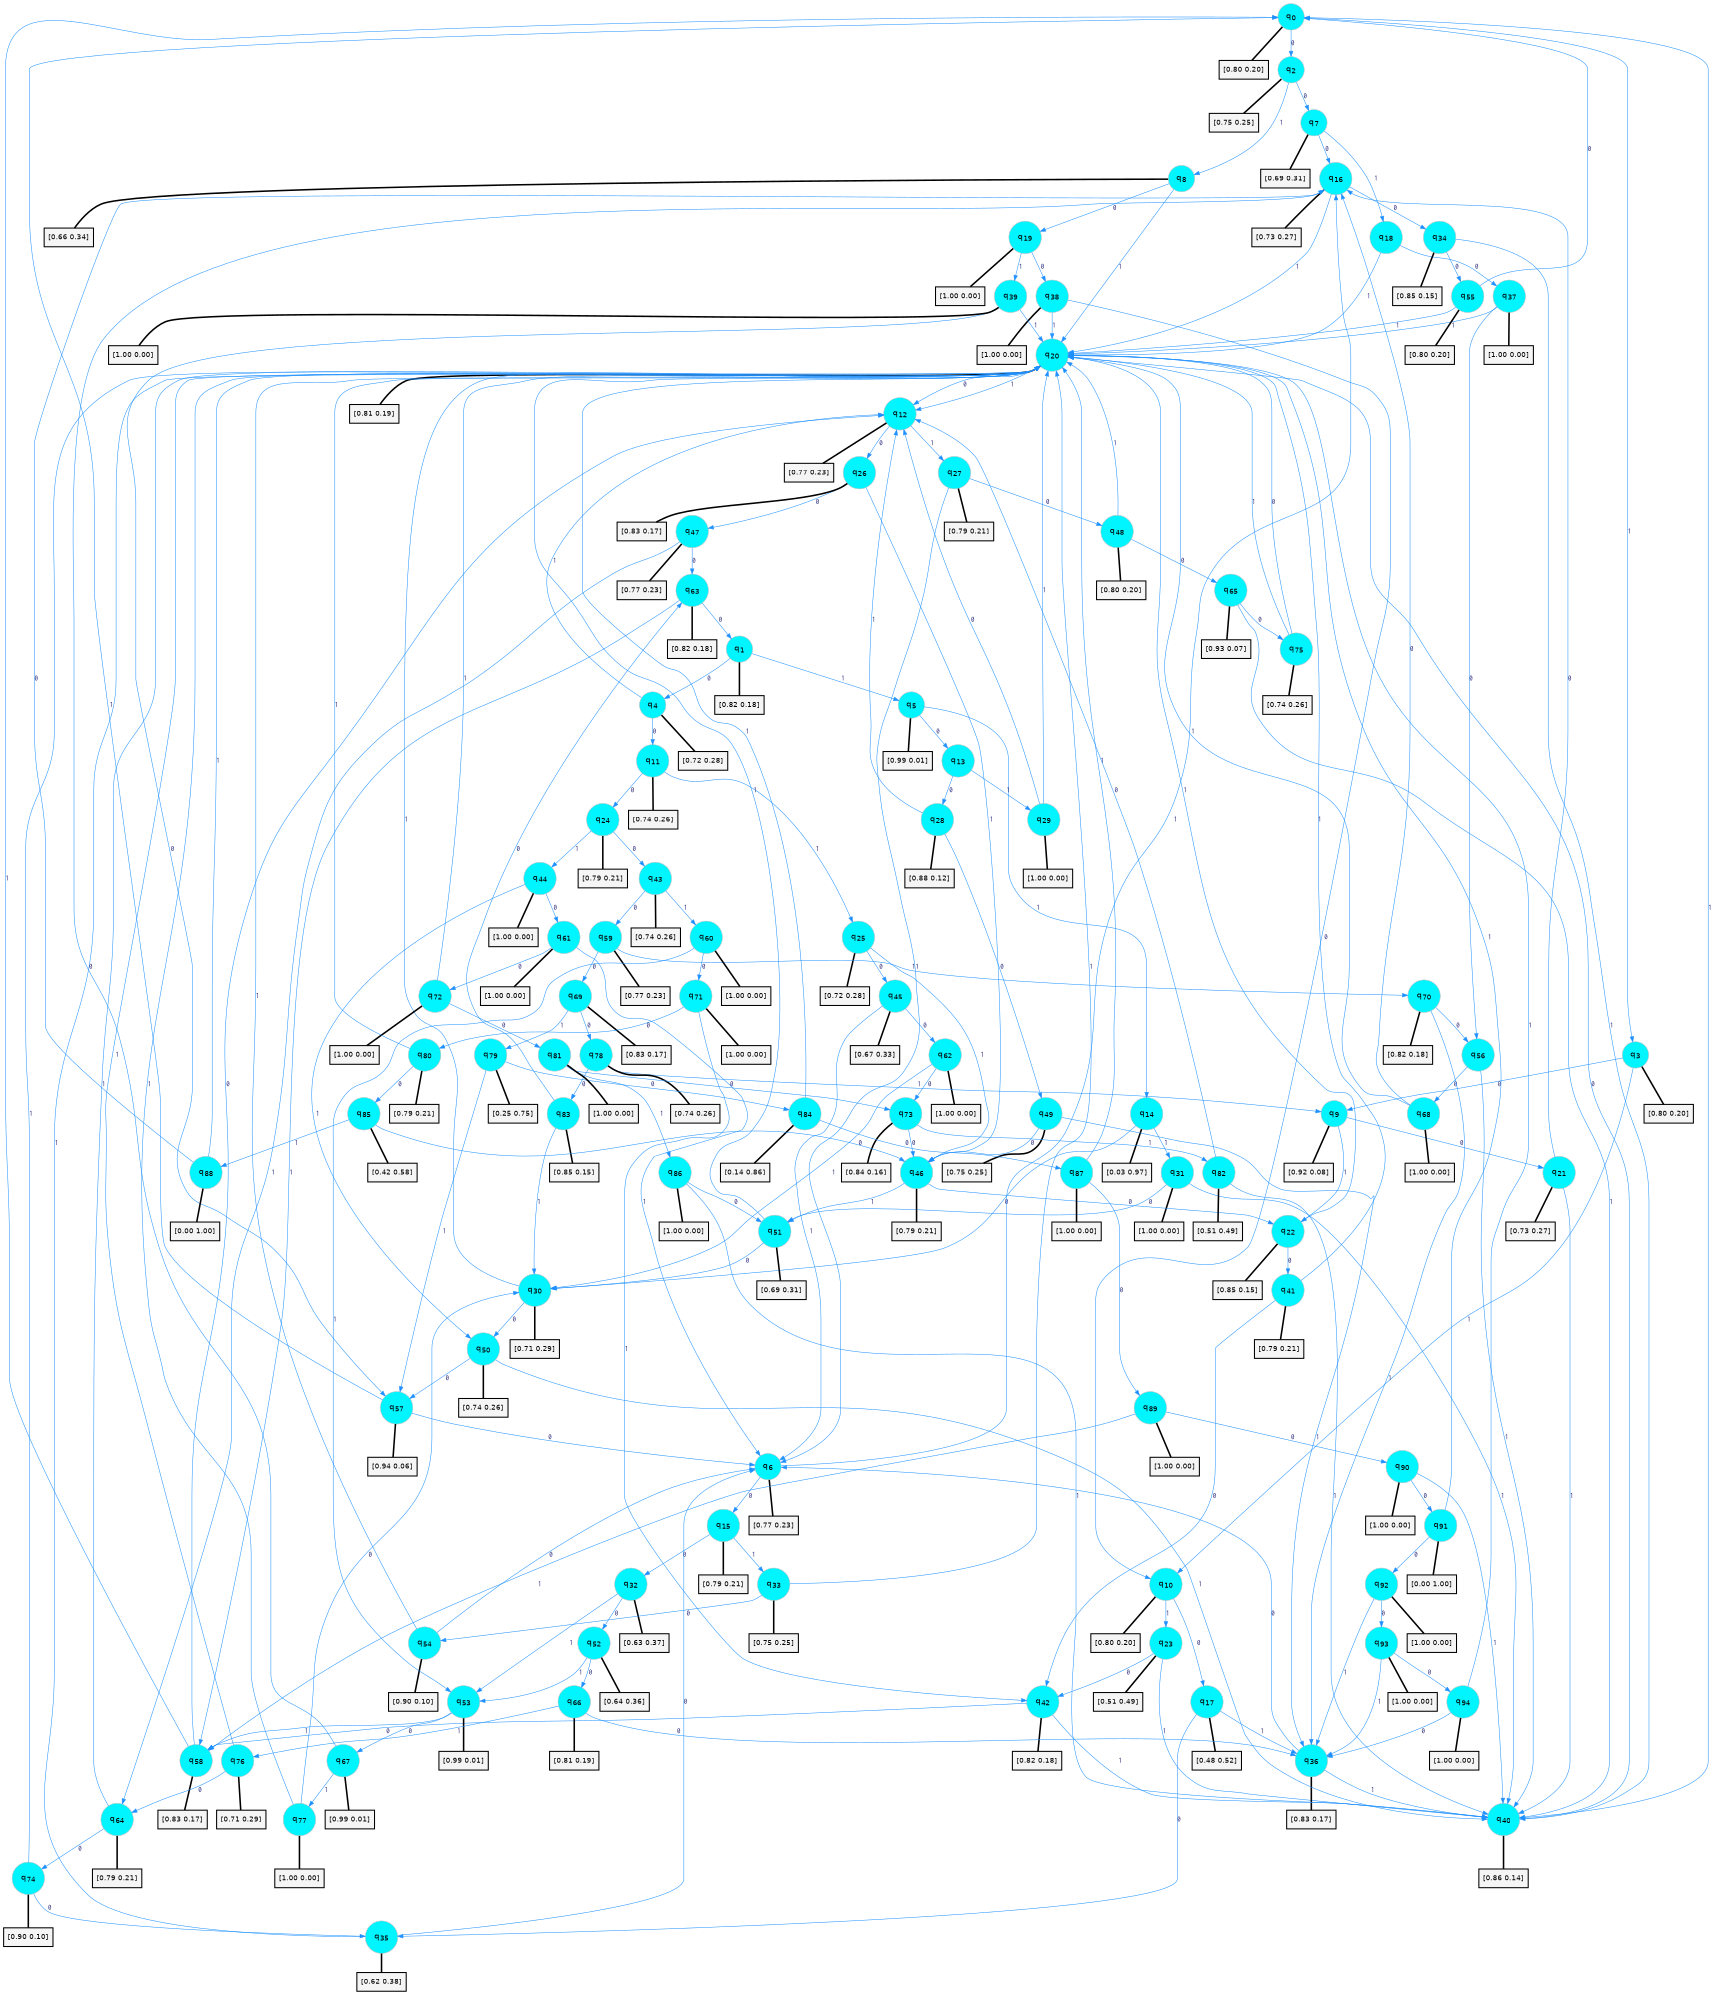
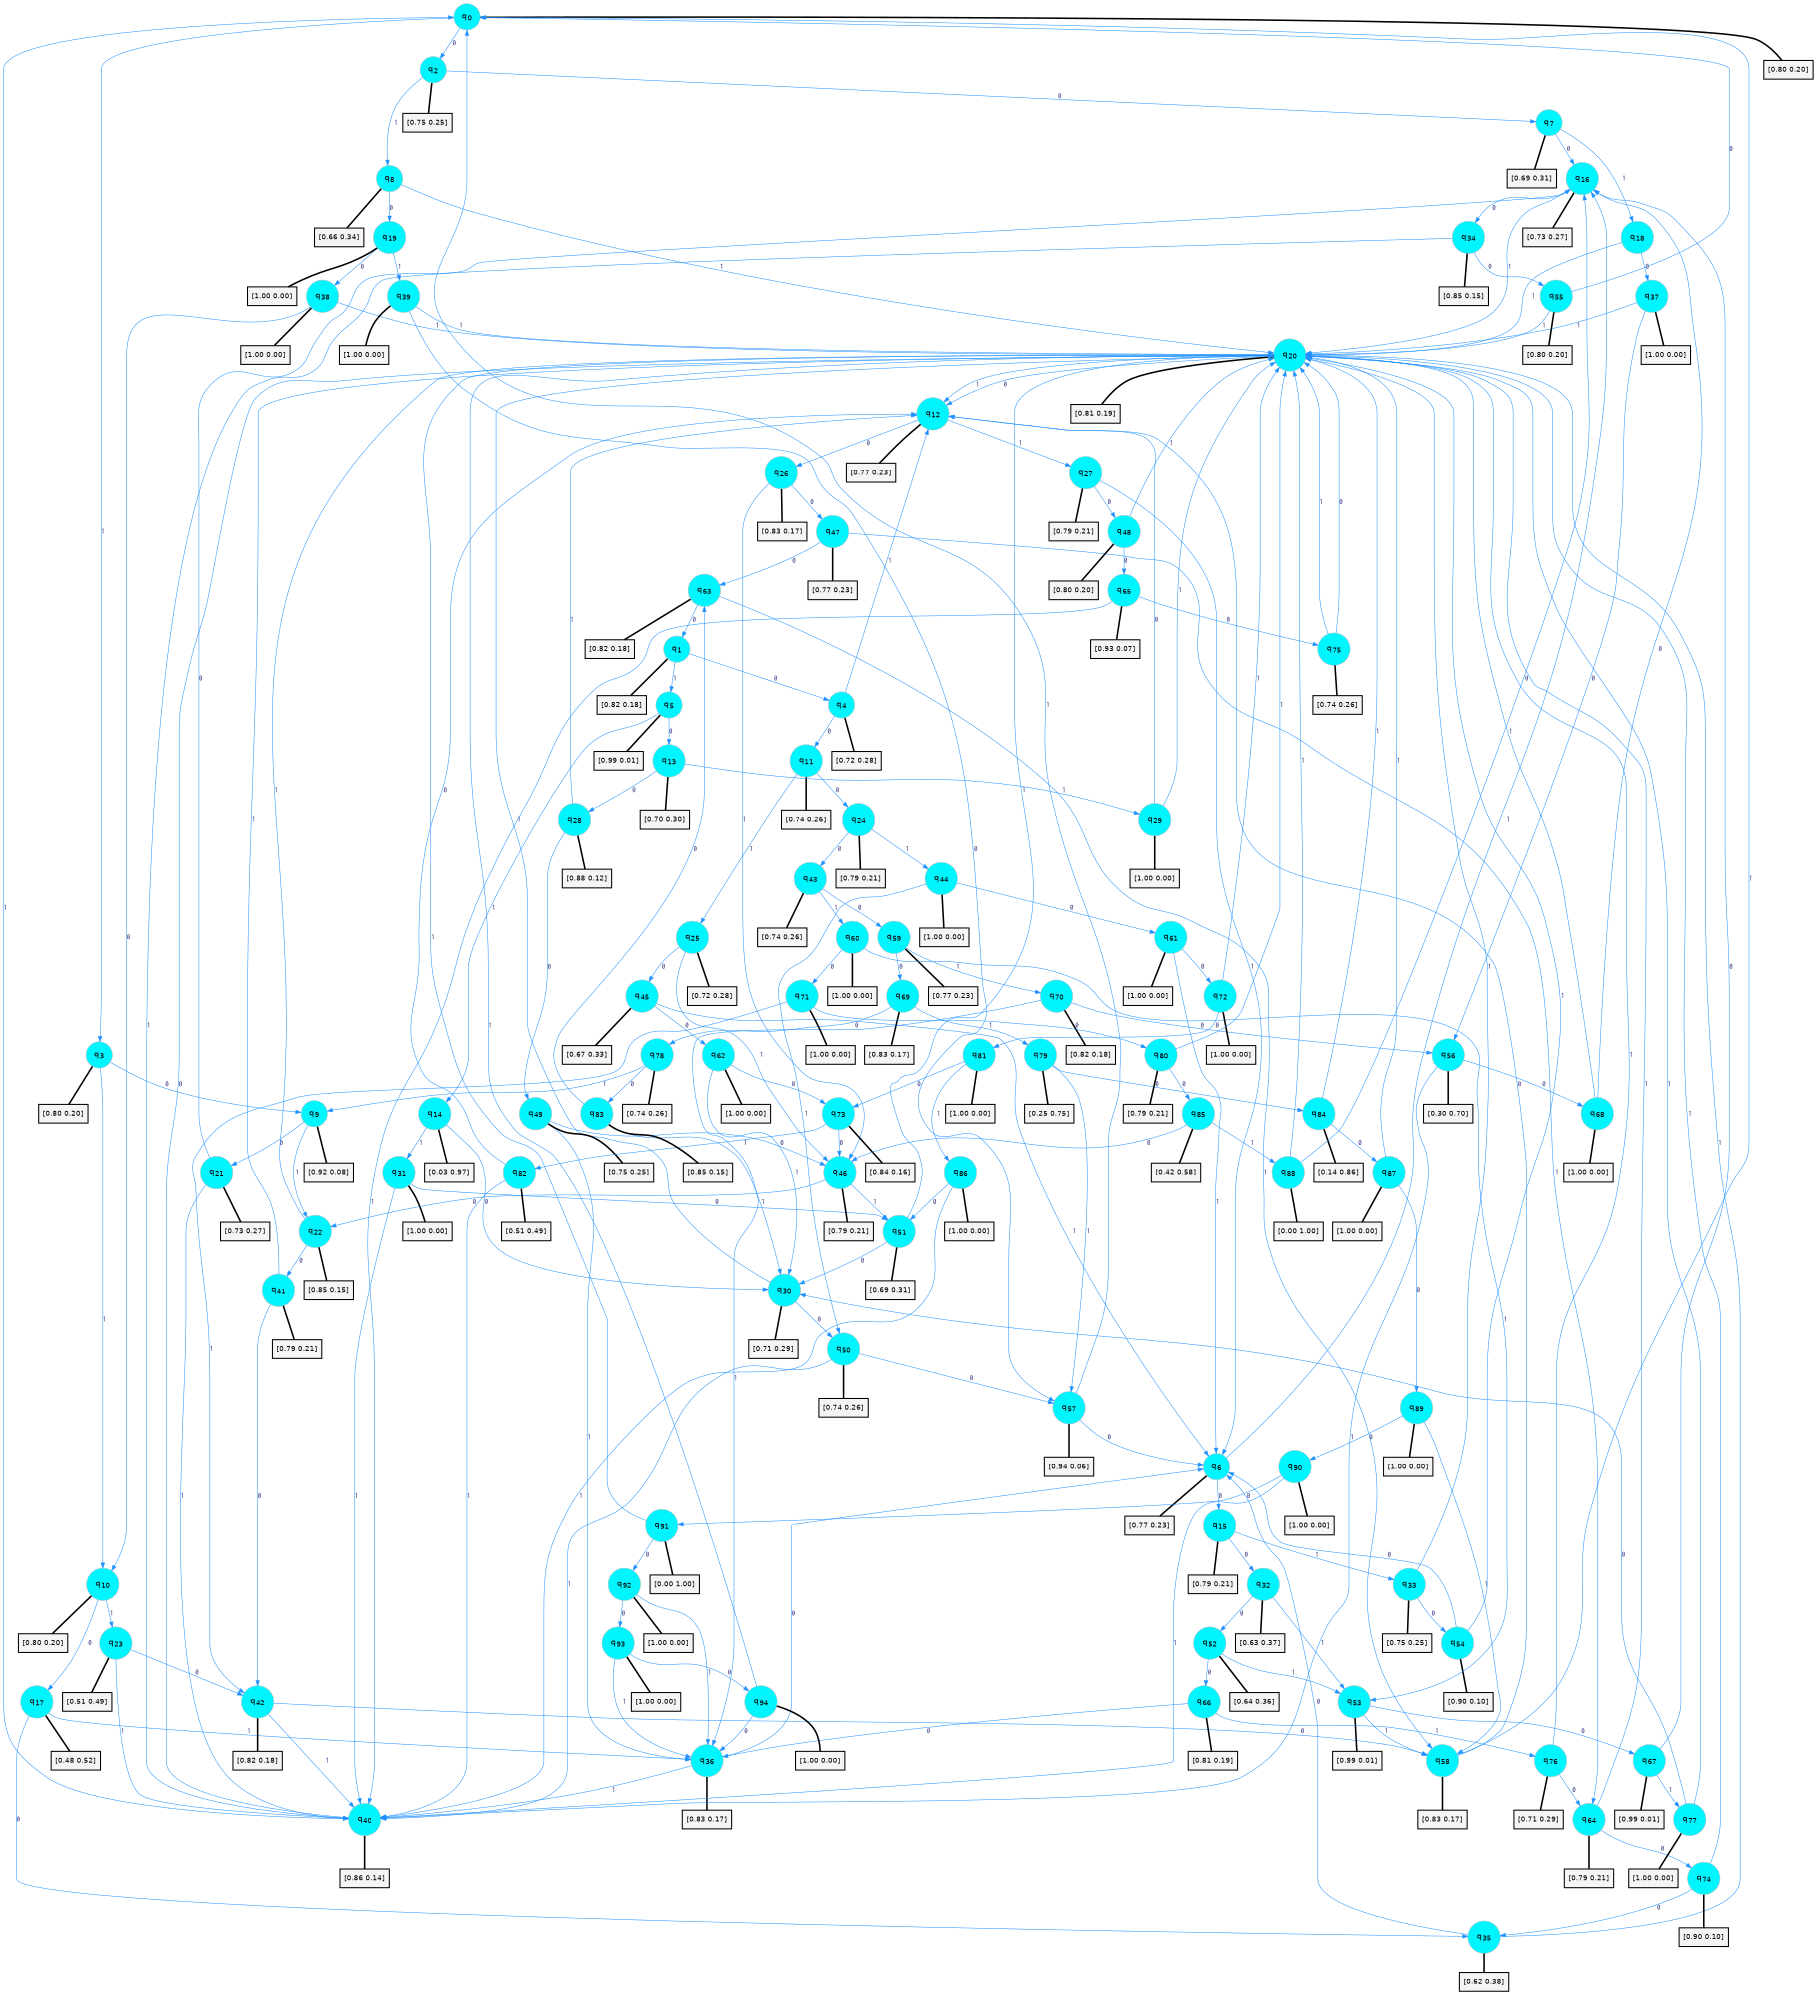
none -> (665, 820)
none -> (1448, 1114)
